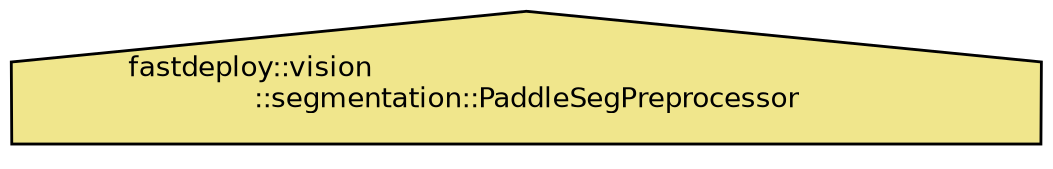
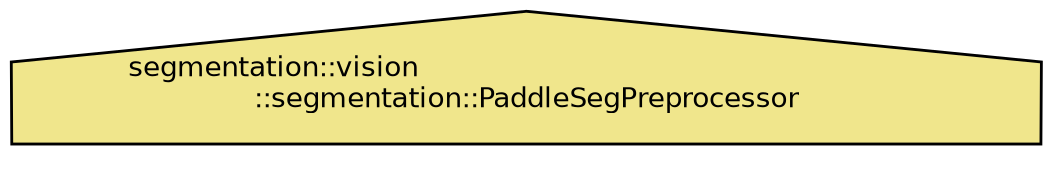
(526, 85) -> (526, 85)
